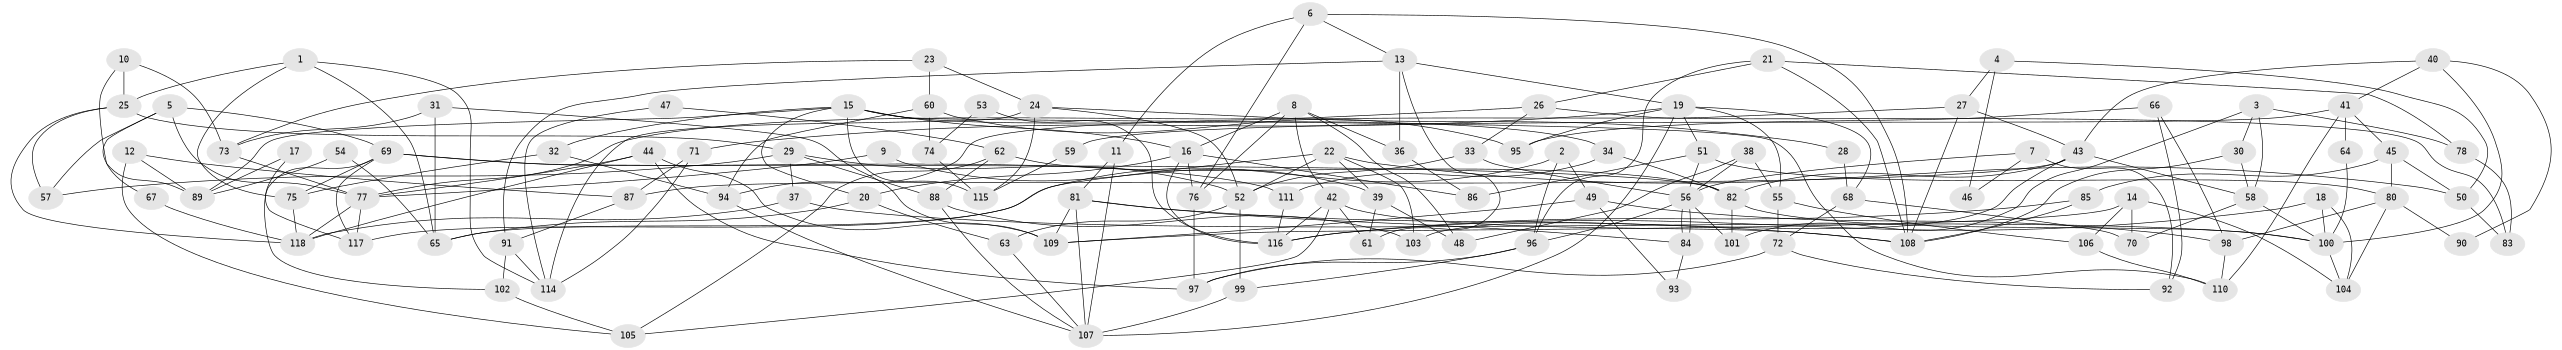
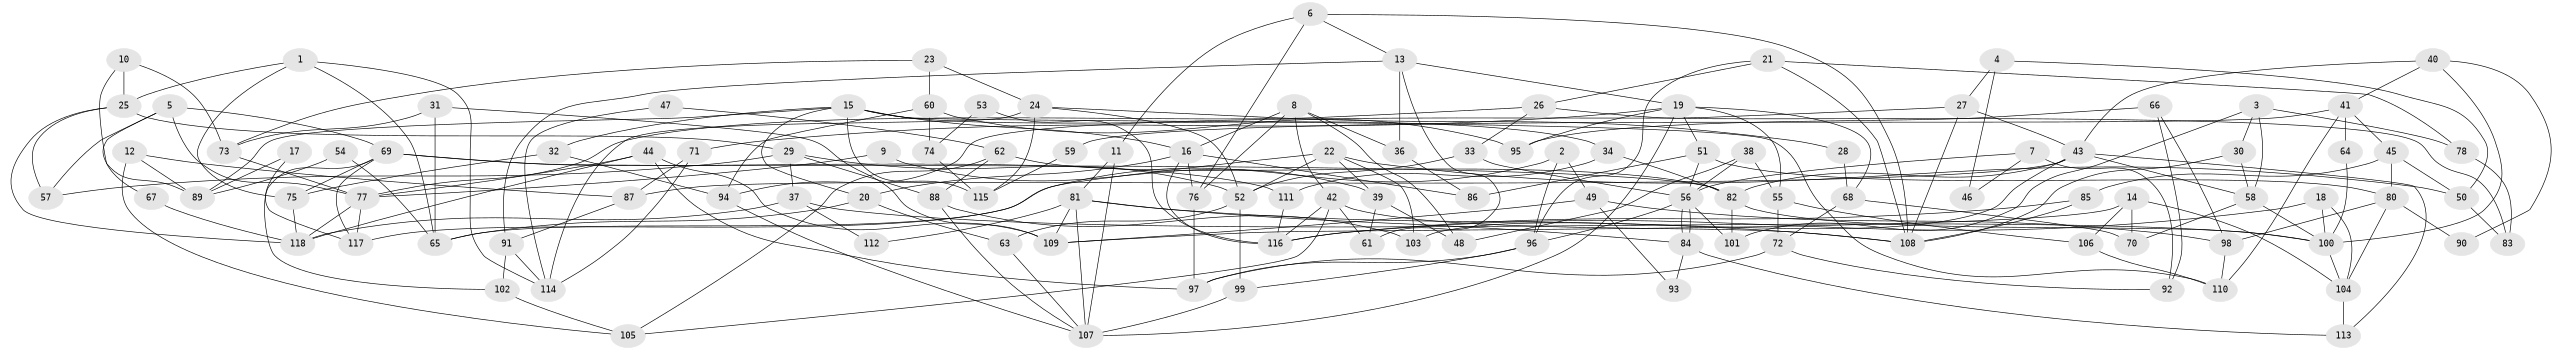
none -> (871, 244)
none -> (2343, 336)
